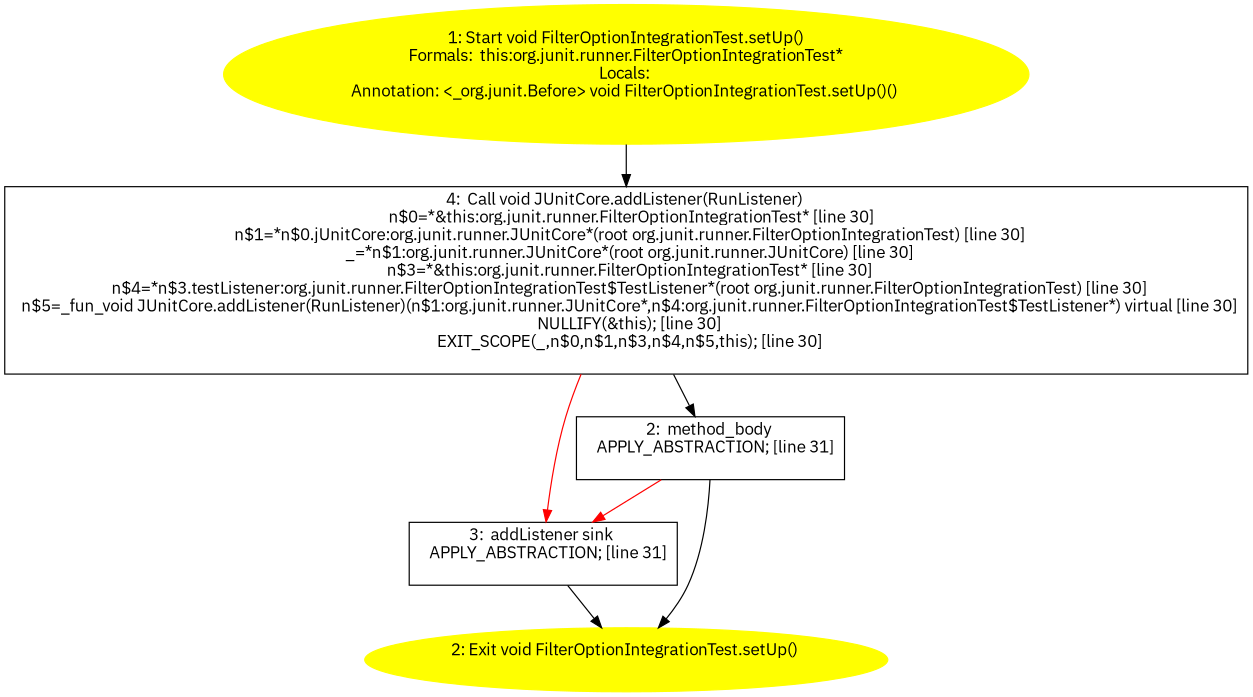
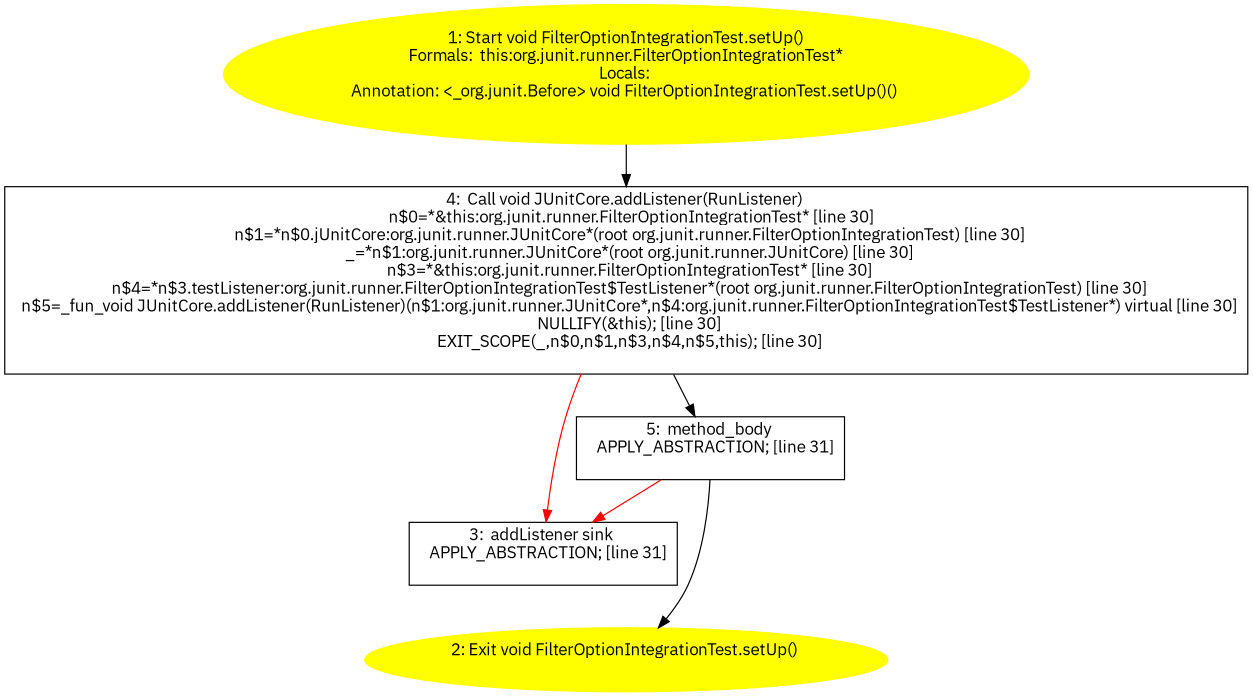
(710, 448) -> (710, 448)
(581, 602) -> none
